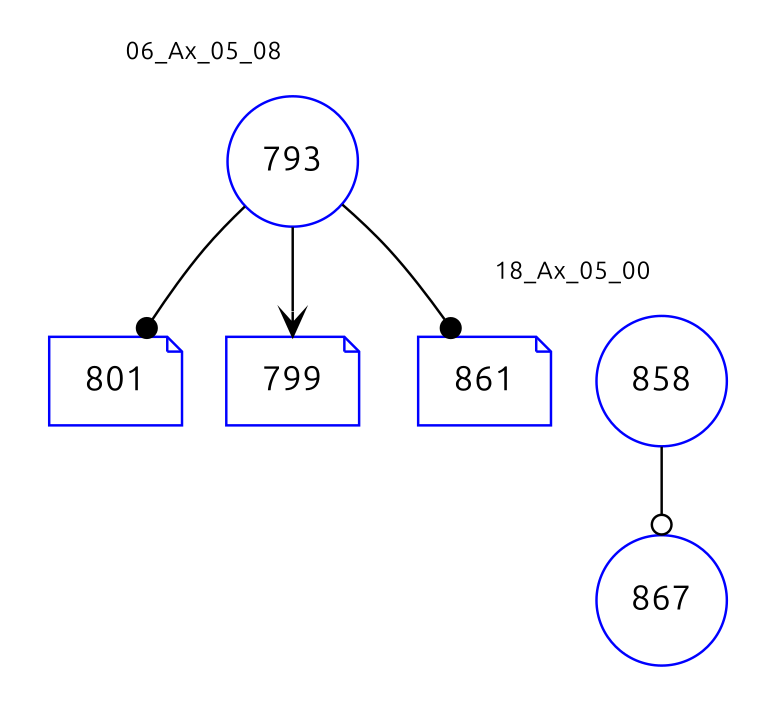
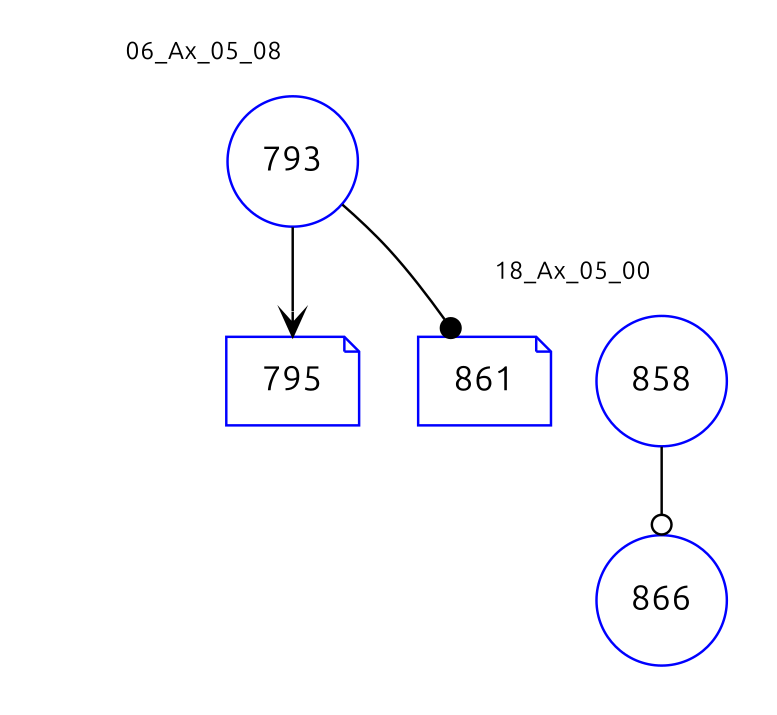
(116, 381) -> none
(293, 381) -> (293, 381)
(662, 600) -> (662, 600)
